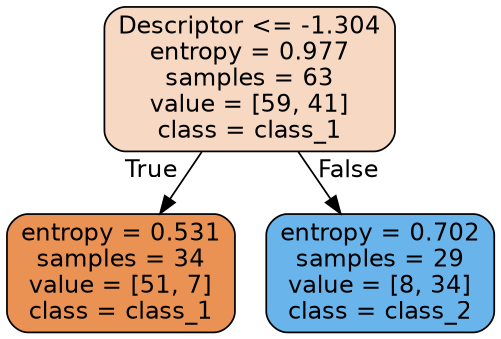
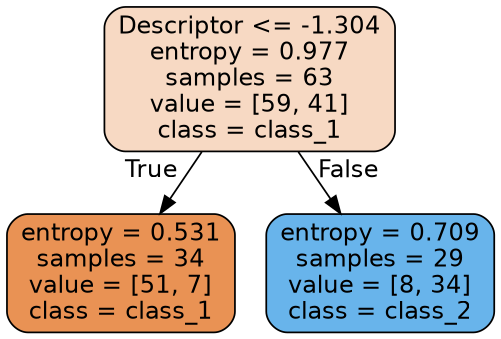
(380, 273) -> (380, 273)
